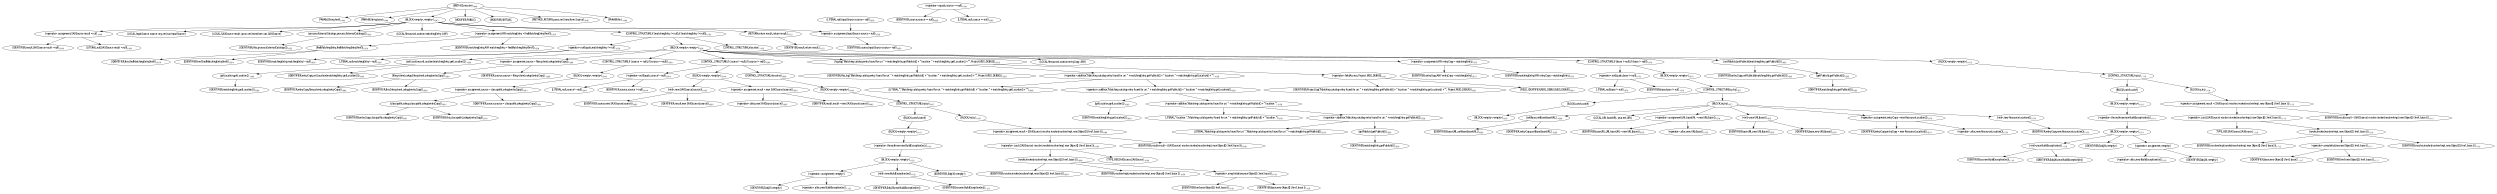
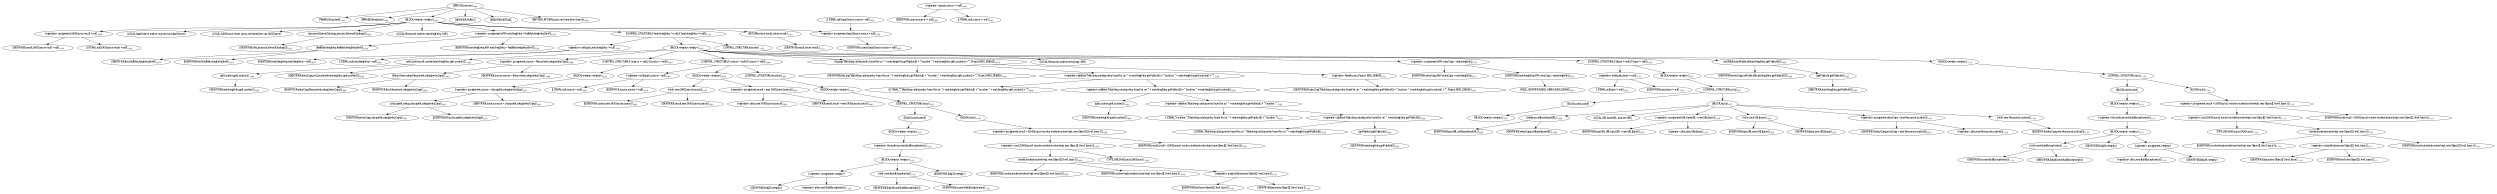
(618, 20) -> none
(1452, 83) -> (1543, 82)
